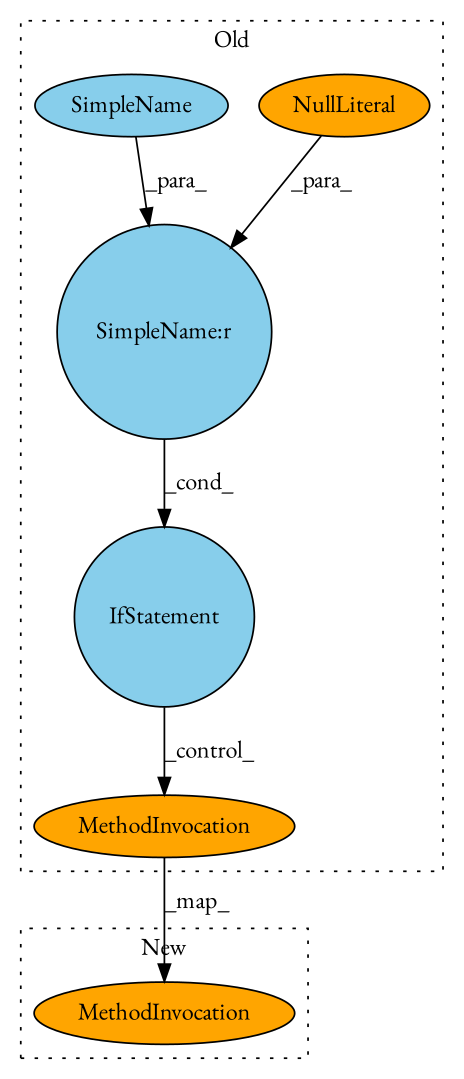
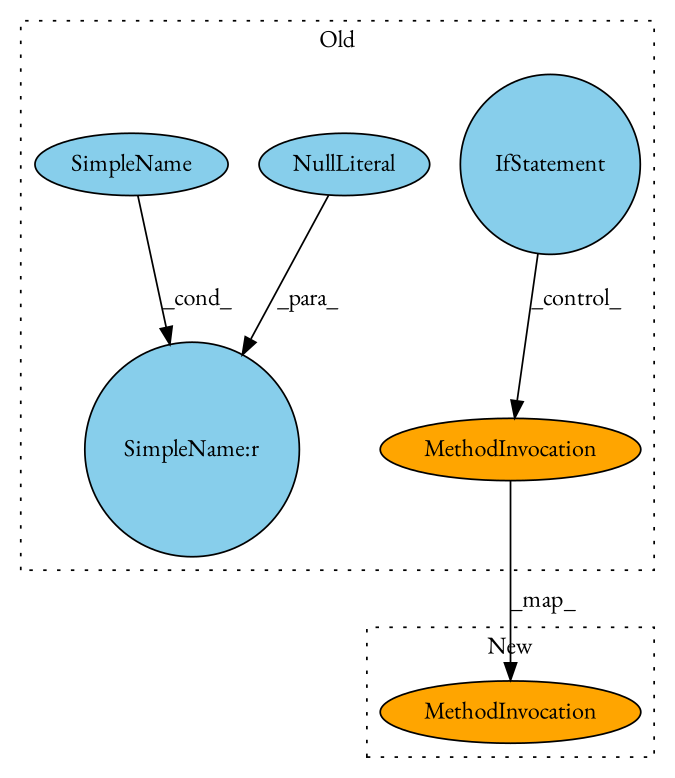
(344, 106) -> (344, 164)
(177, 181) -> (197, 299)
(164, 474) -> none
